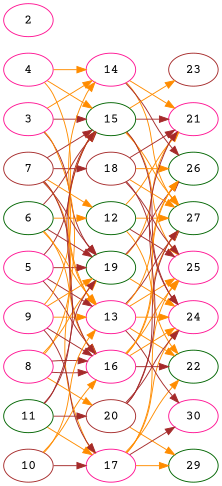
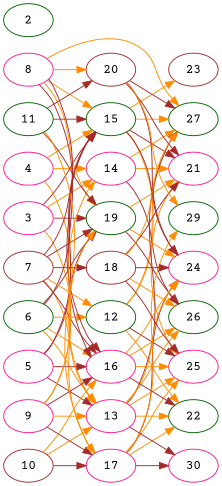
(28, 20) -> (28, 20)
(151, 297) -> (123, 40)
(151, 396) -> (152, 371)
